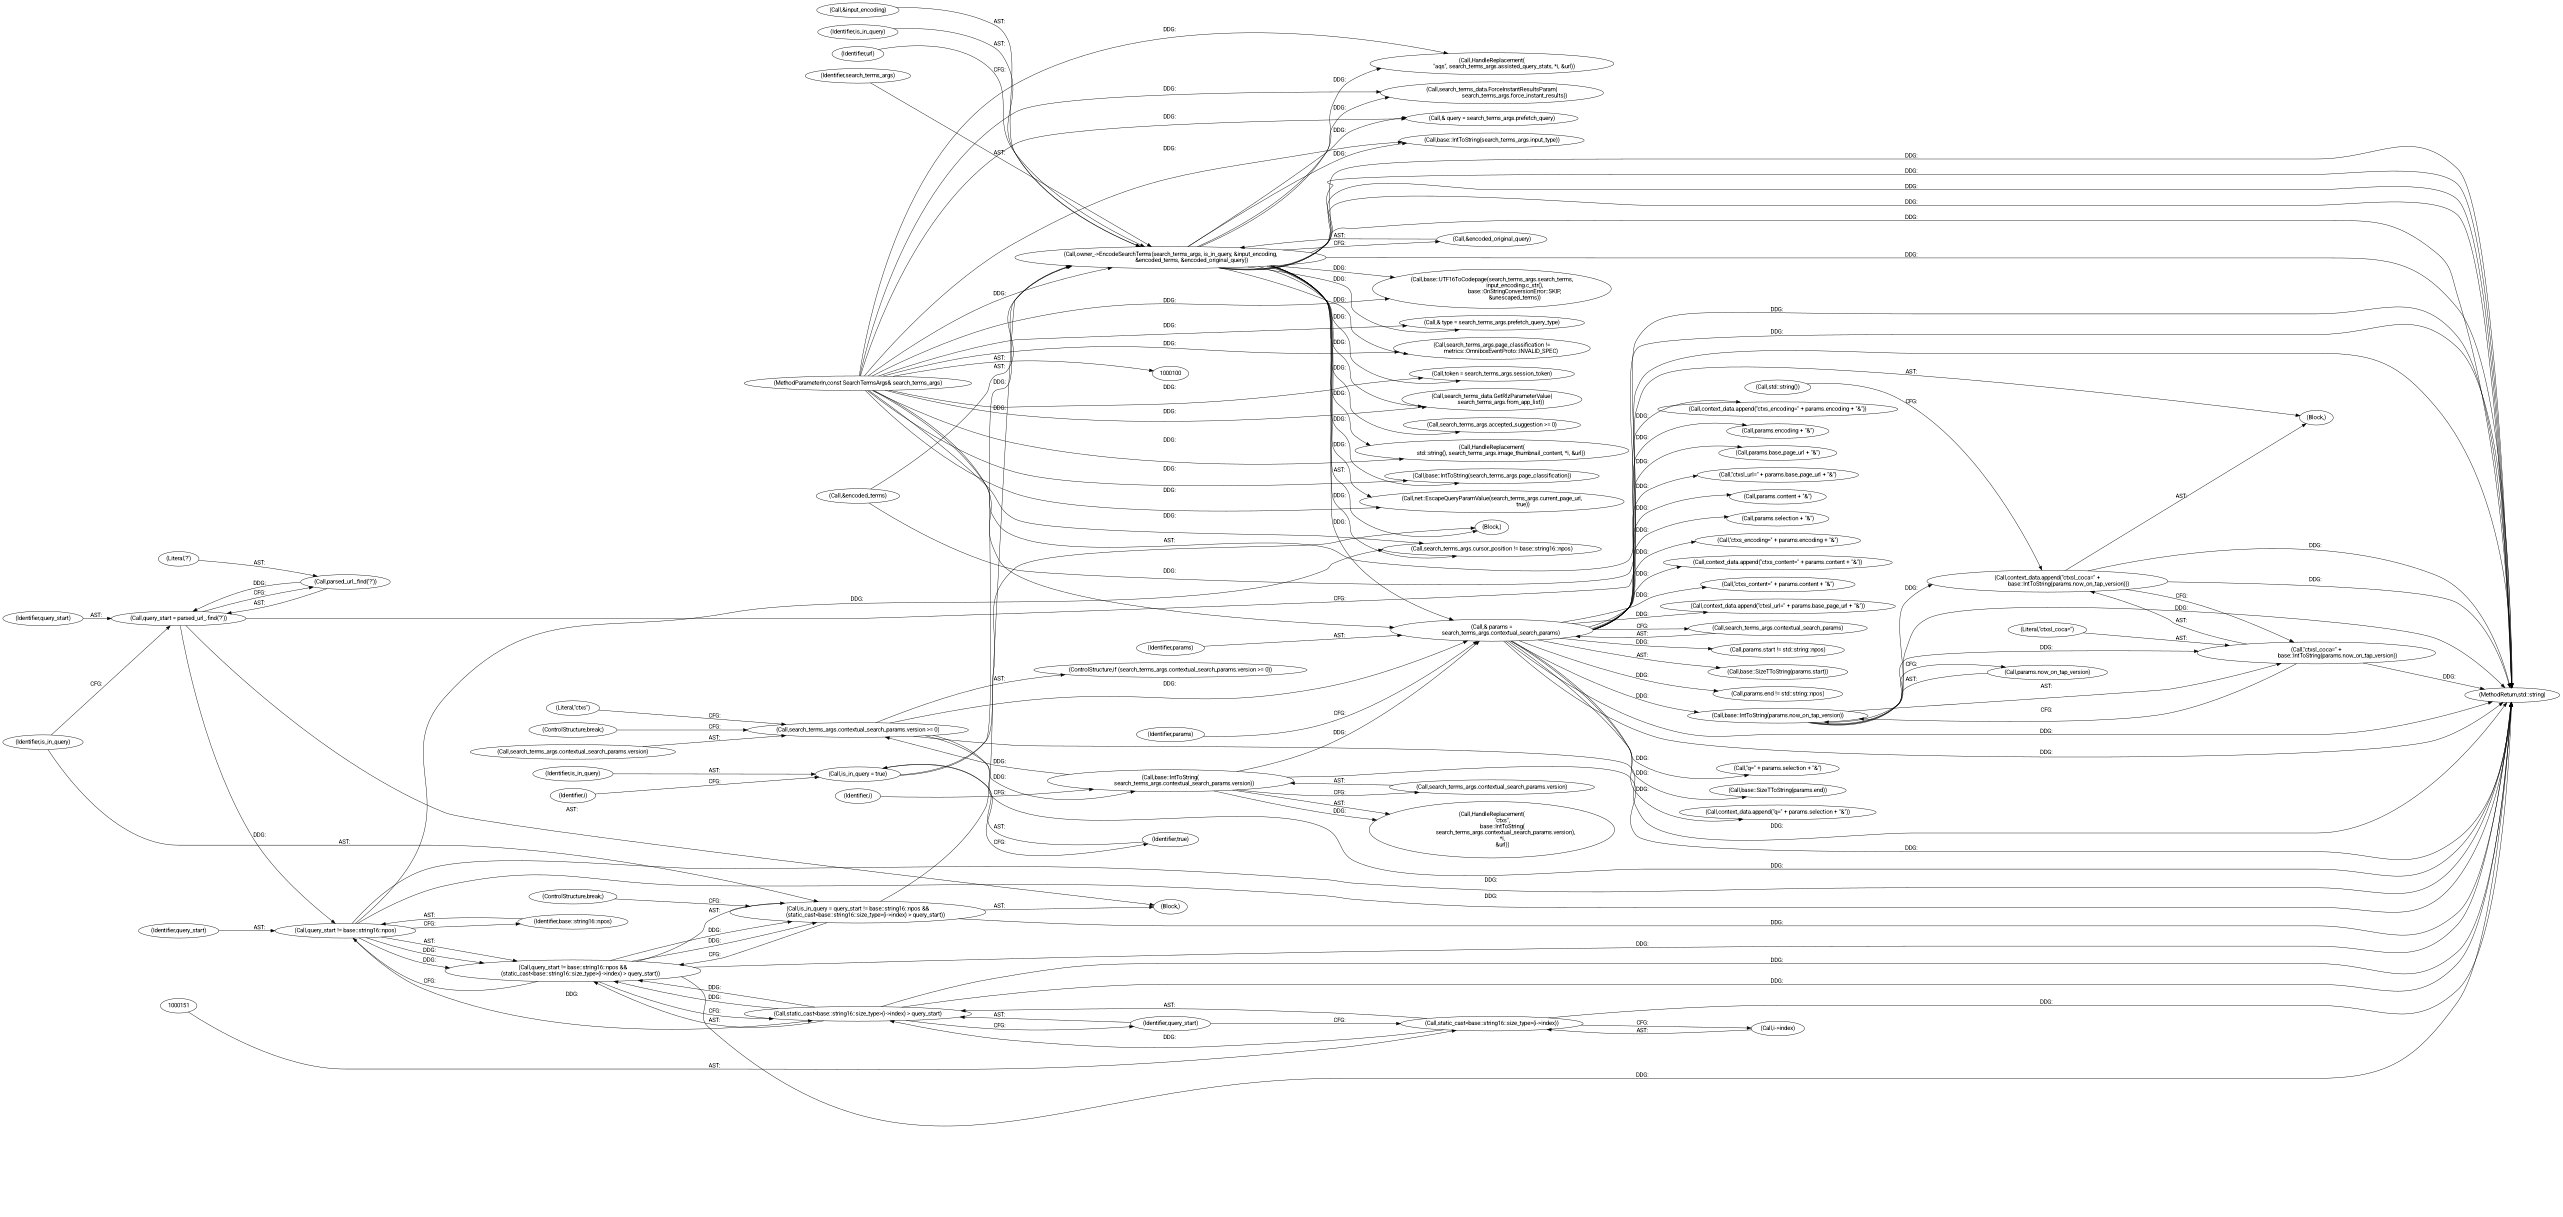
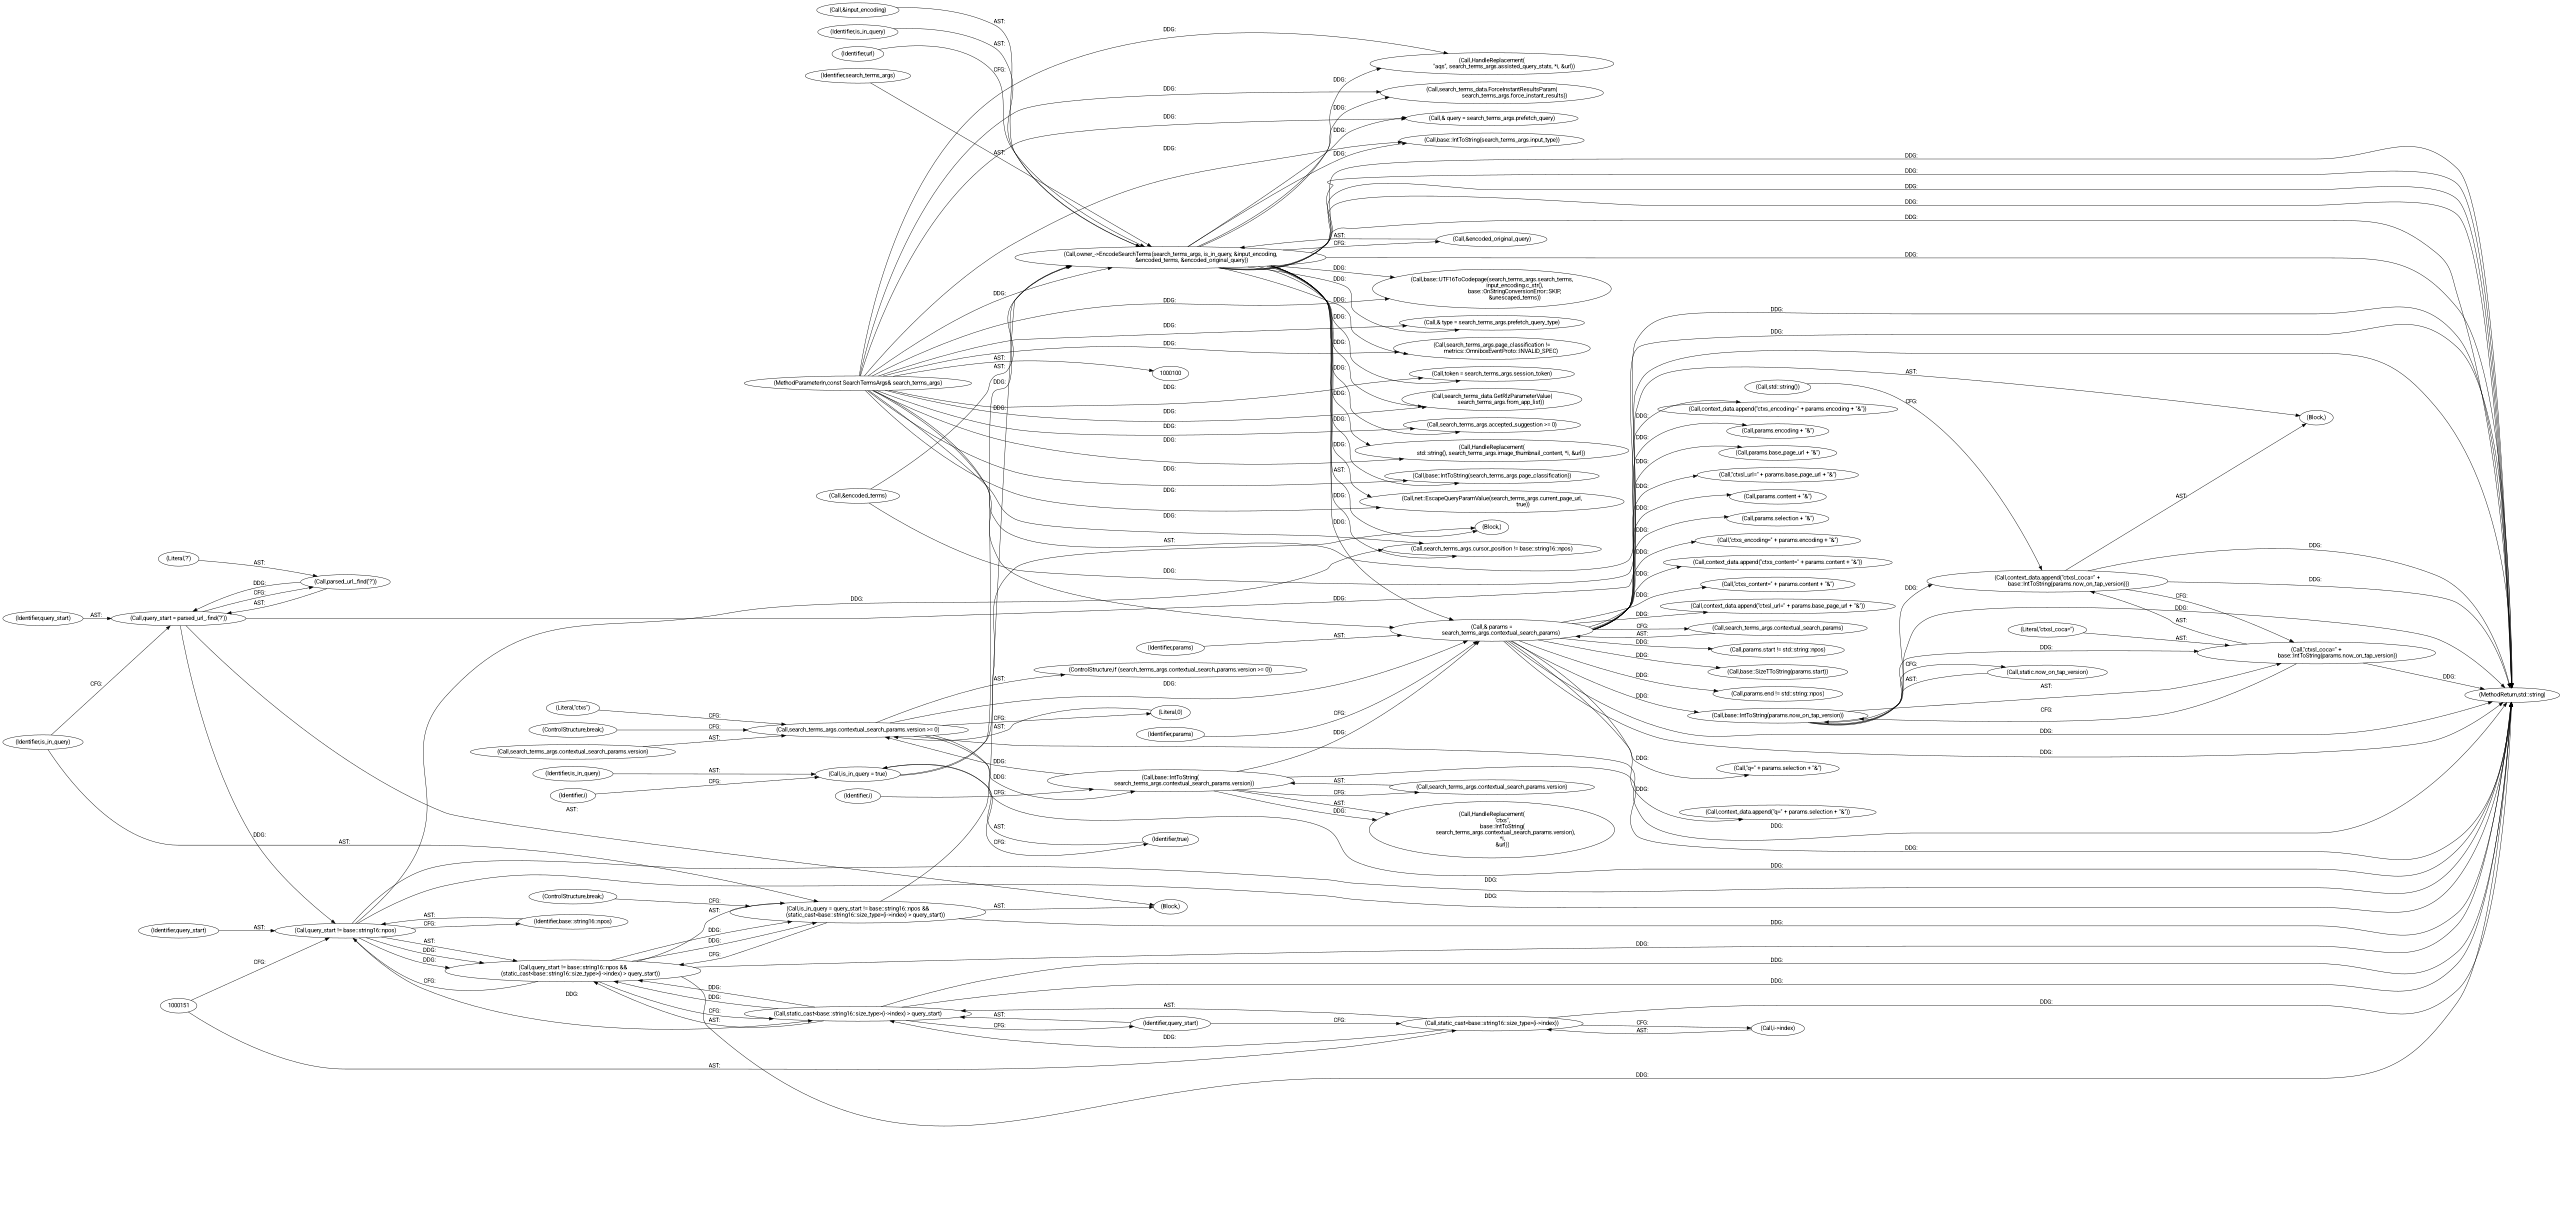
none -> (1141, 435)
(1340, 599) -> (1340, 599)
(1643, 656) -> (1643, 656)
(2047, 672) -> (2047, 672)
none -> (1170, 713)
(1778, 790) -> none
none -> (258, 970)
